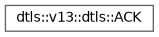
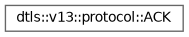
(79, 18) -> (94, 18)
